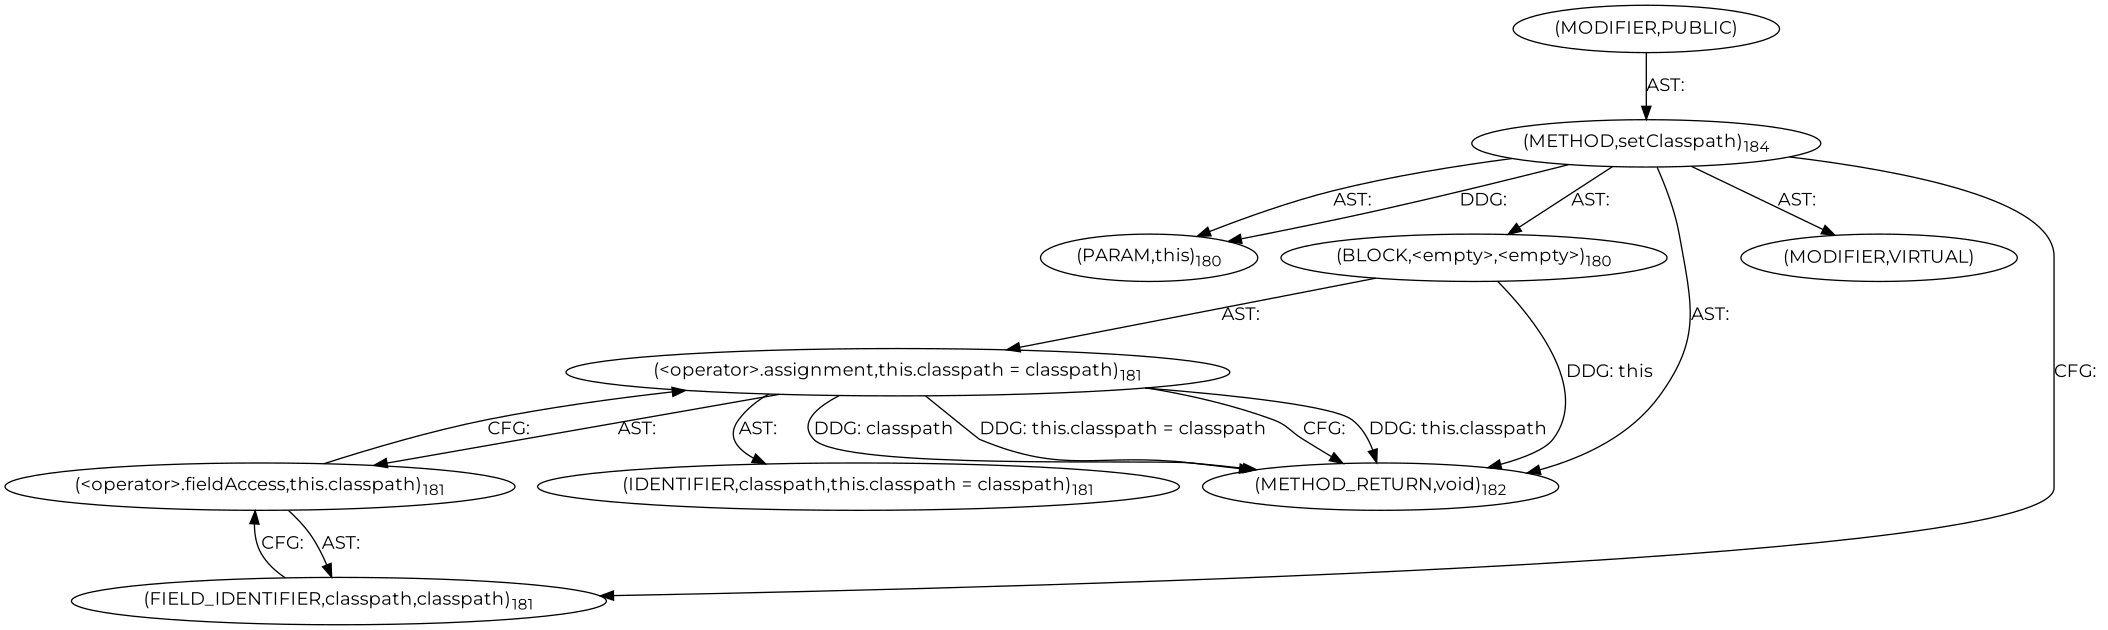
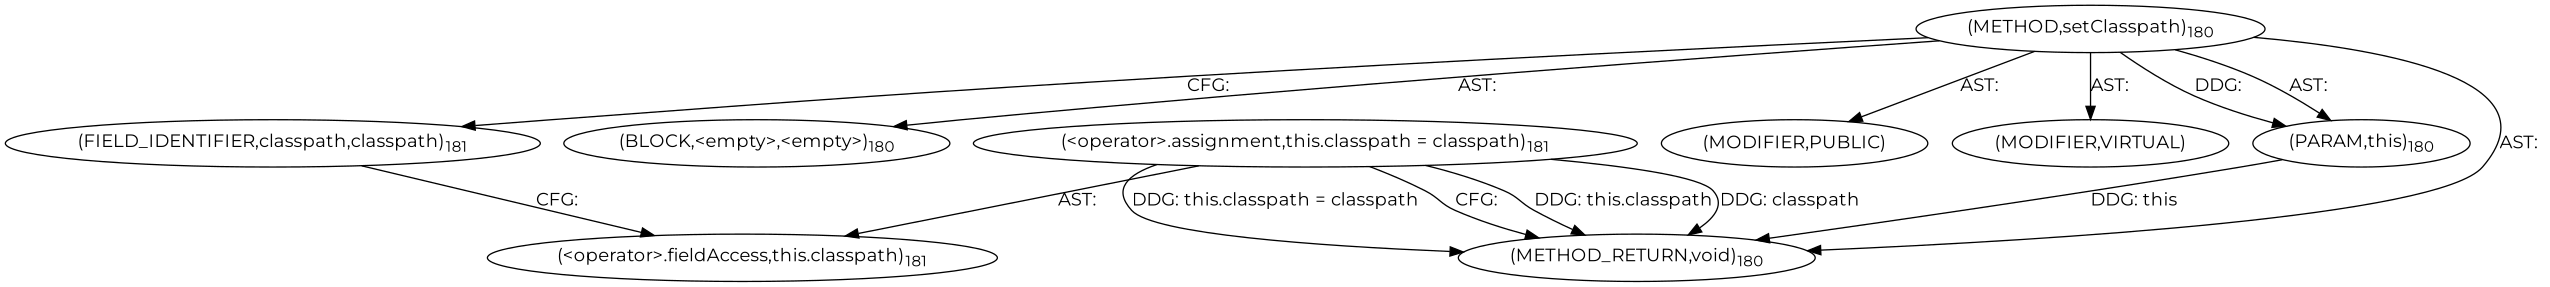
(1646, 80) -> (1948, 84)
(1757, 141) -> (2201, 27)
(1198, 313) -> none
(1562, 381) -> (2026, 201)
(496, 418) -> none
(1494, 485) -> (1751, 256)
(858, 487) -> none
(311, 535) -> none
